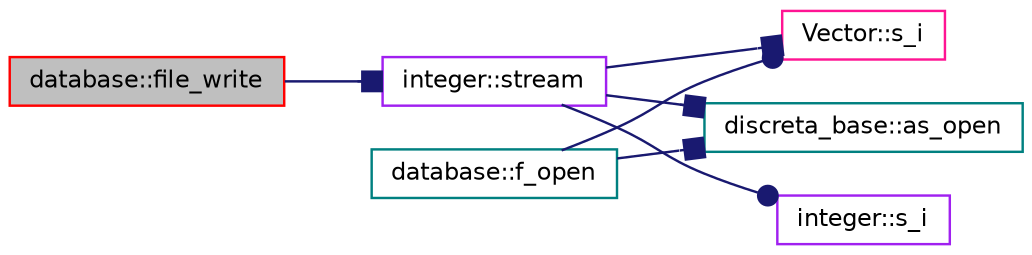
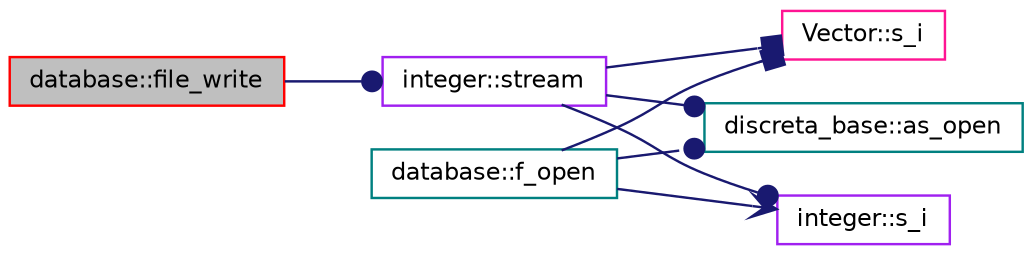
(323, 81) -> (323, 81)
(639, 99) -> (639, 99)
(643, 115) -> (643, 115)
(639, 156) -> (639, 156)
none -> (685, 197)
